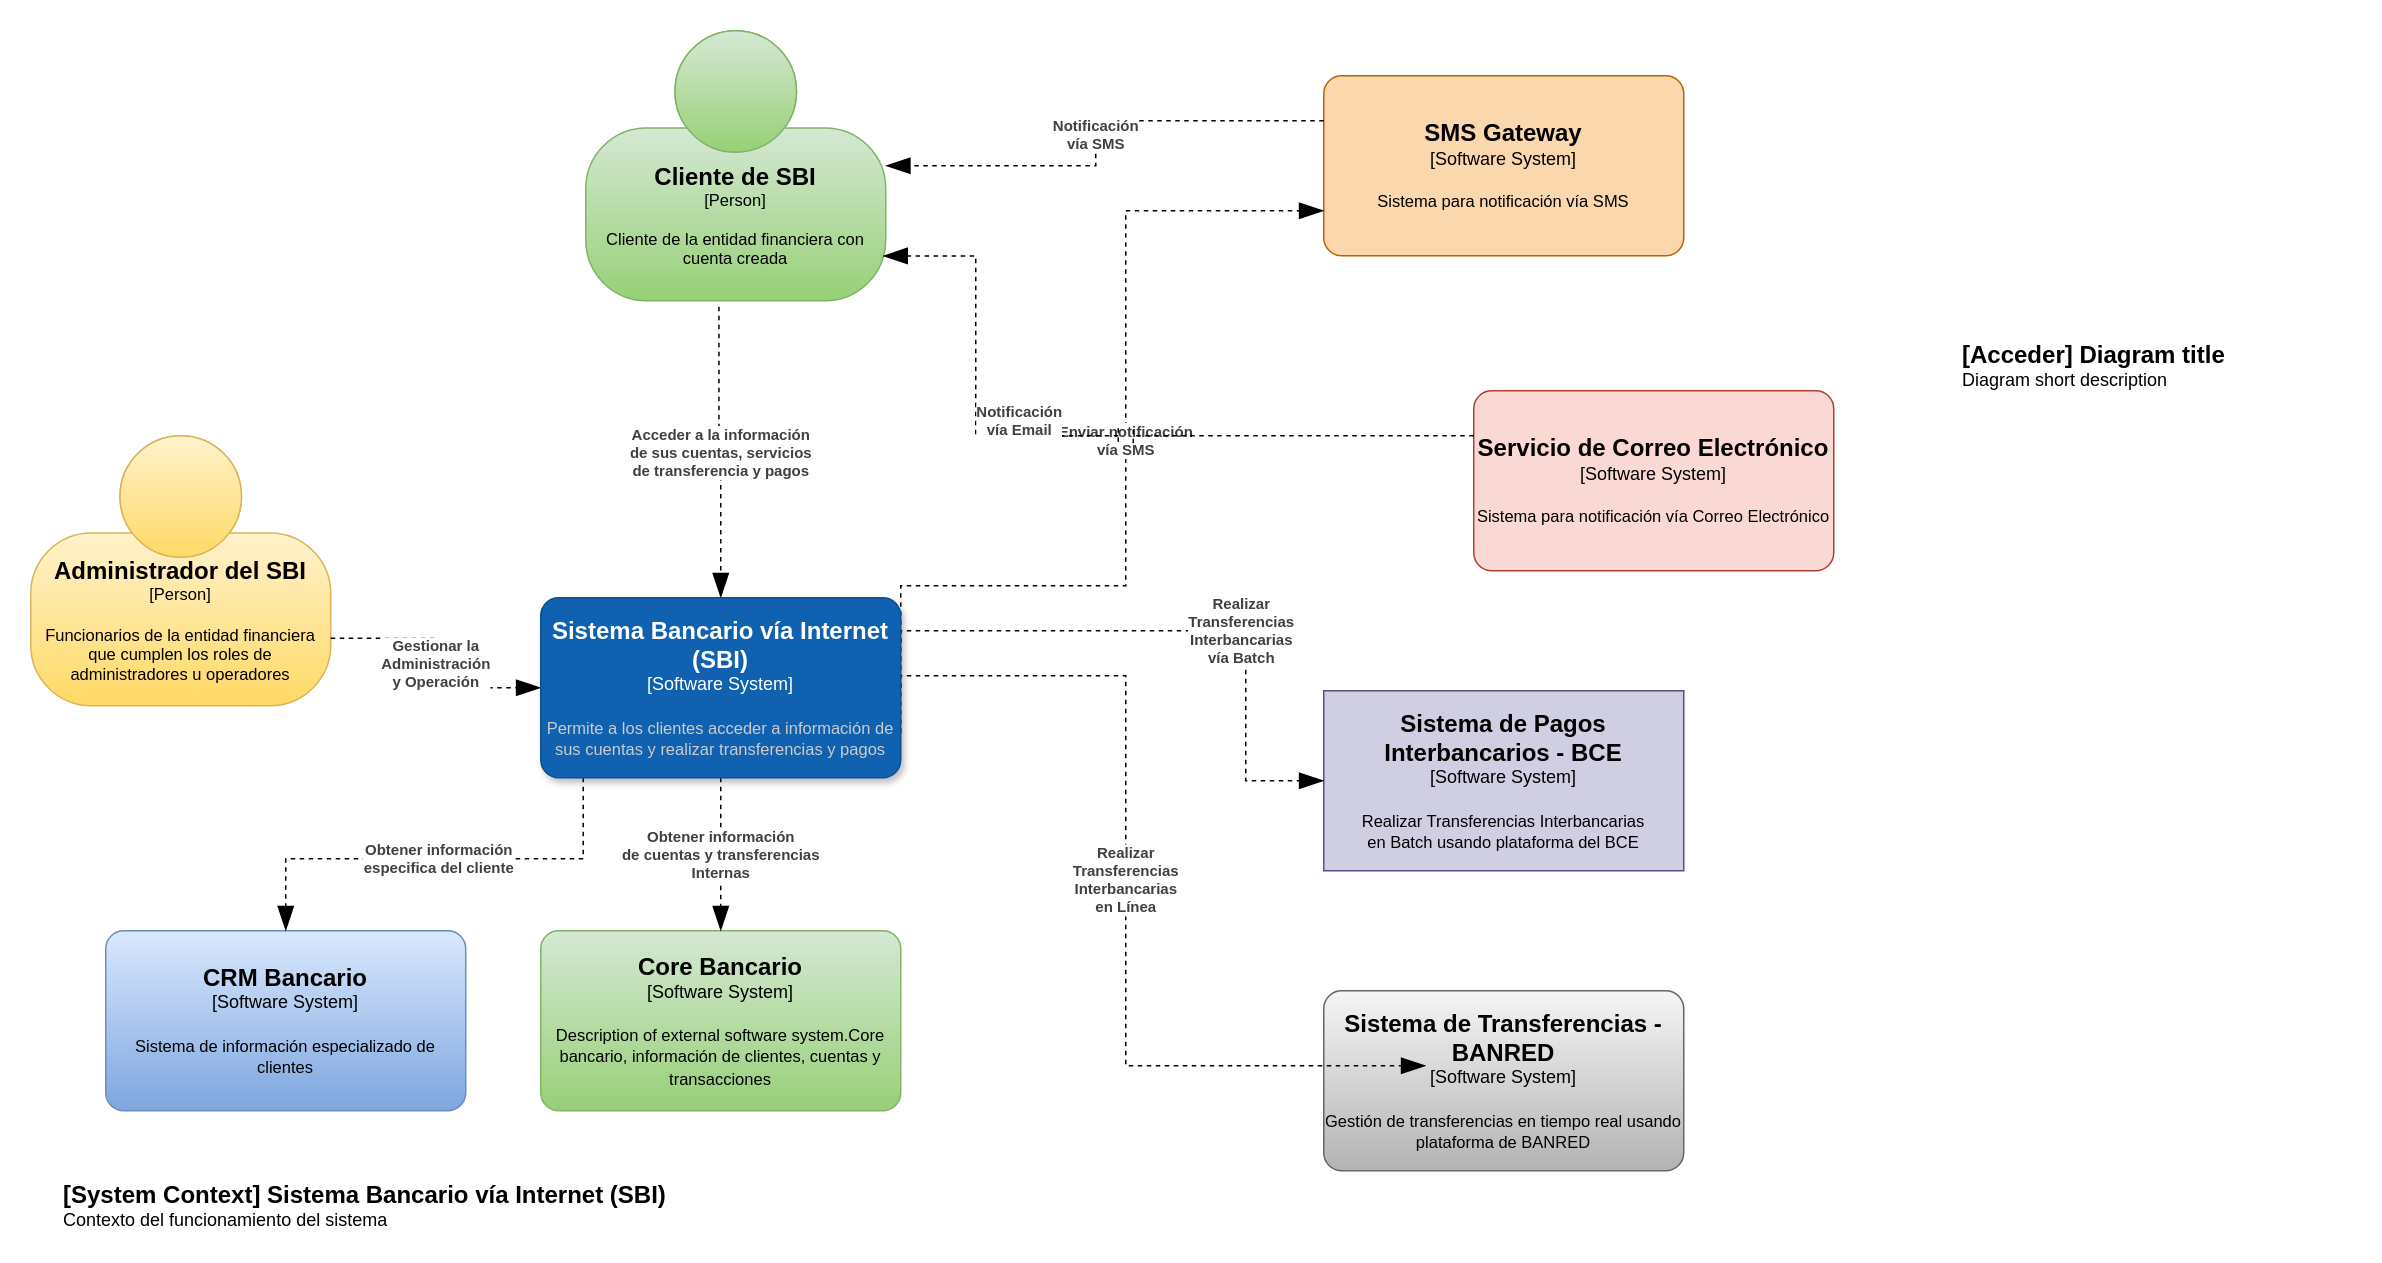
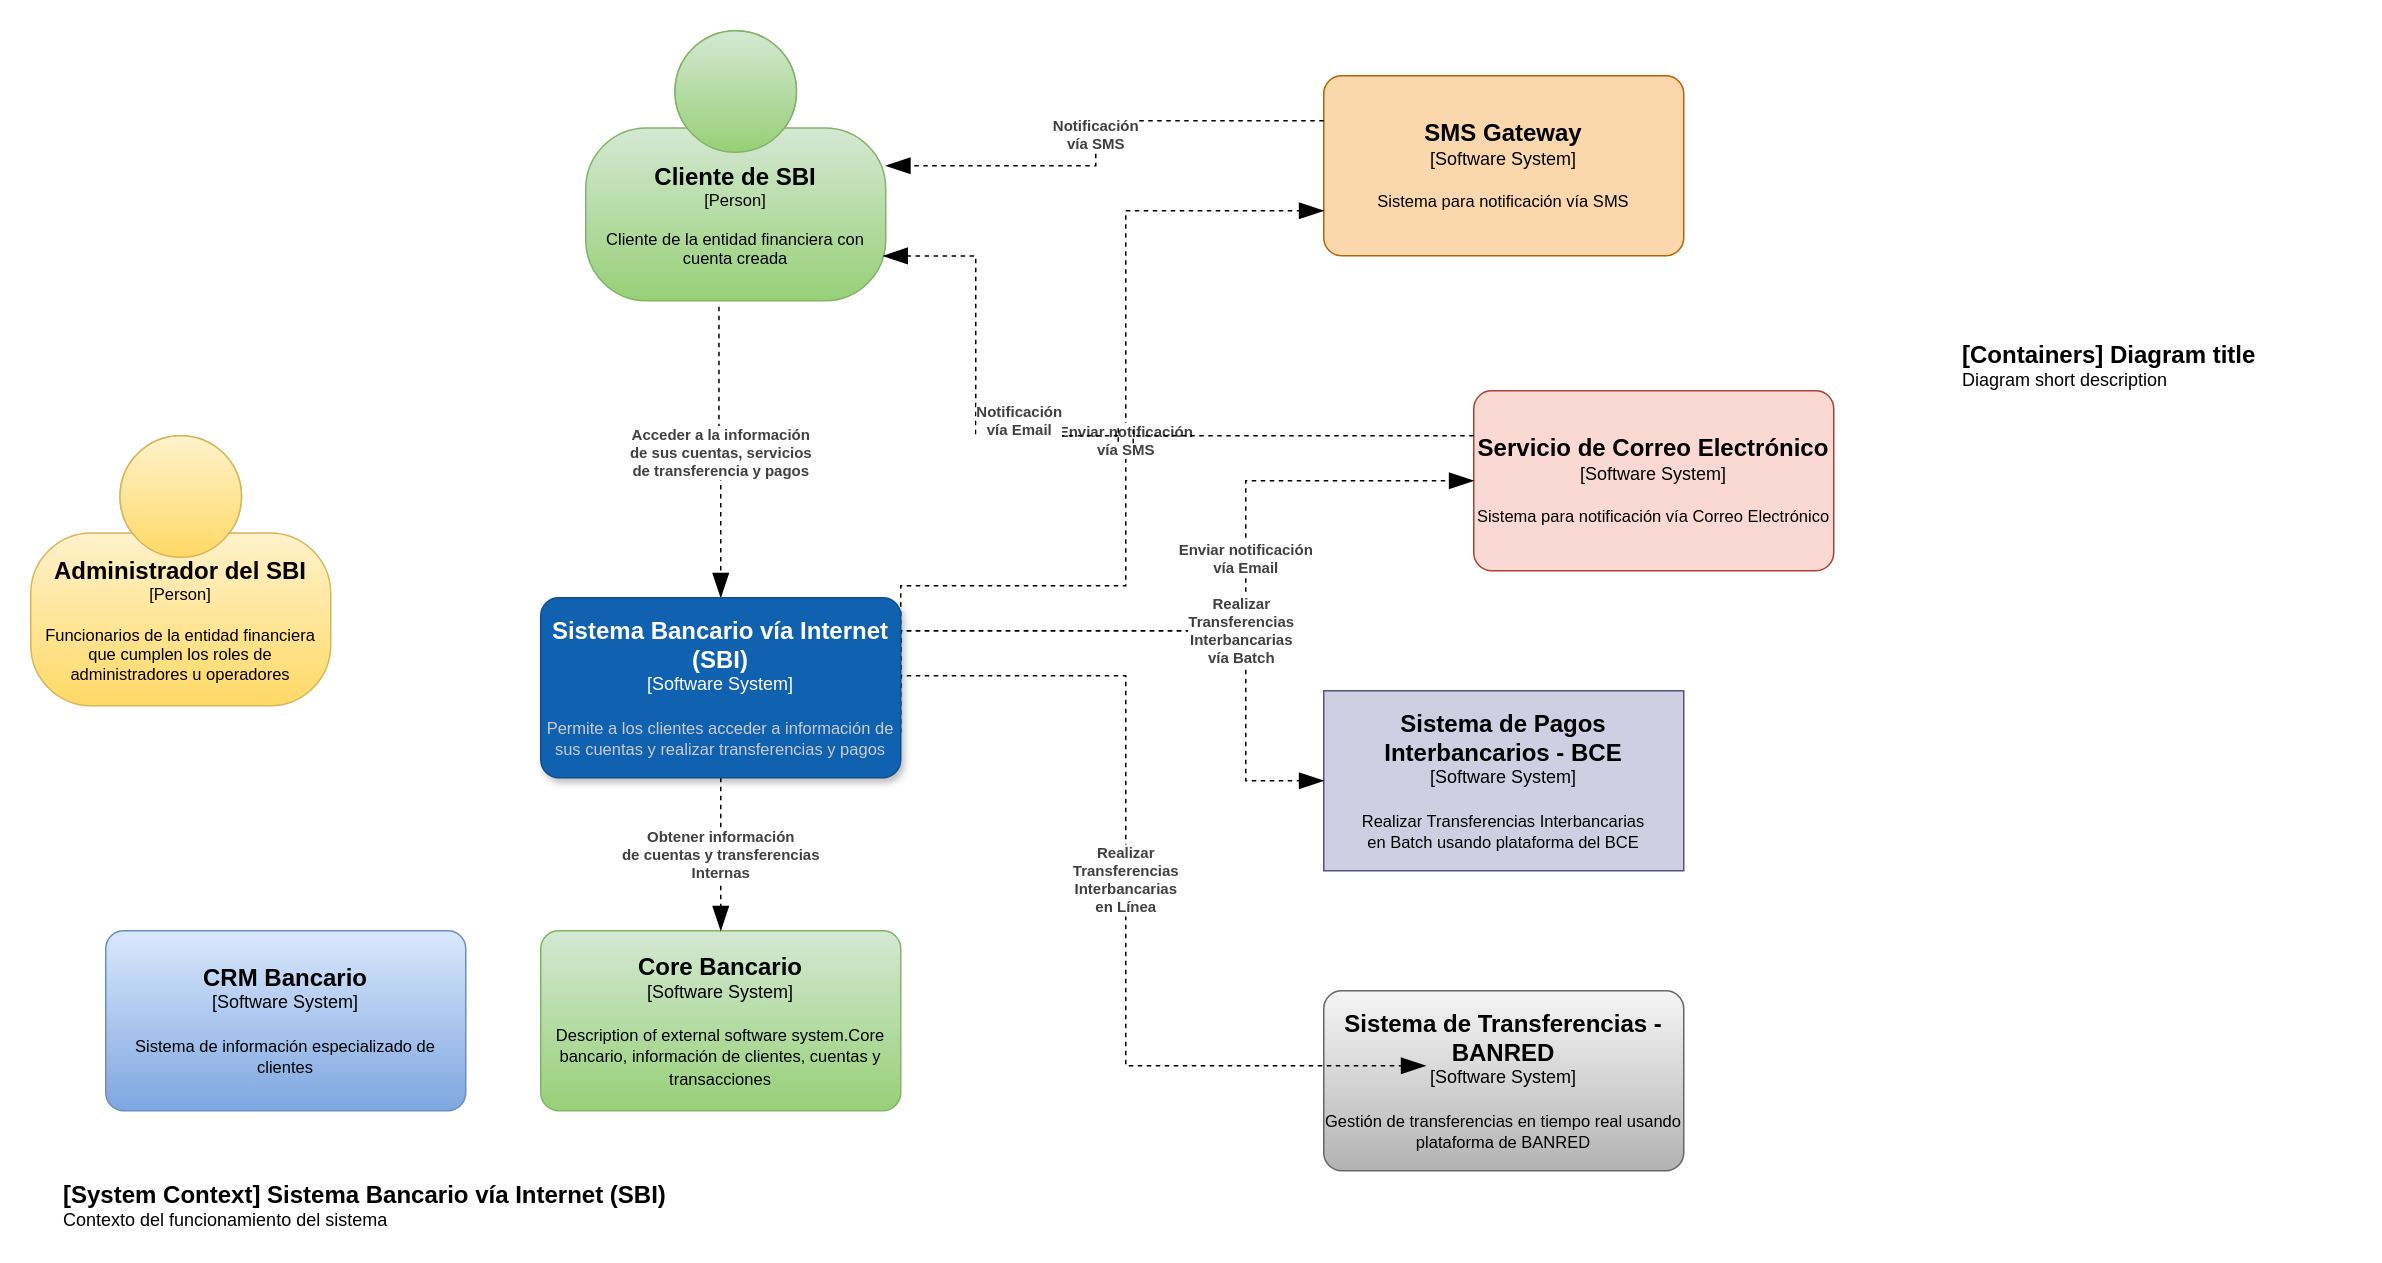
(2077, 363) -> (2080, 363)
none -> (1291, 481)
(436, 686) -> none
(583, 853) -> none
